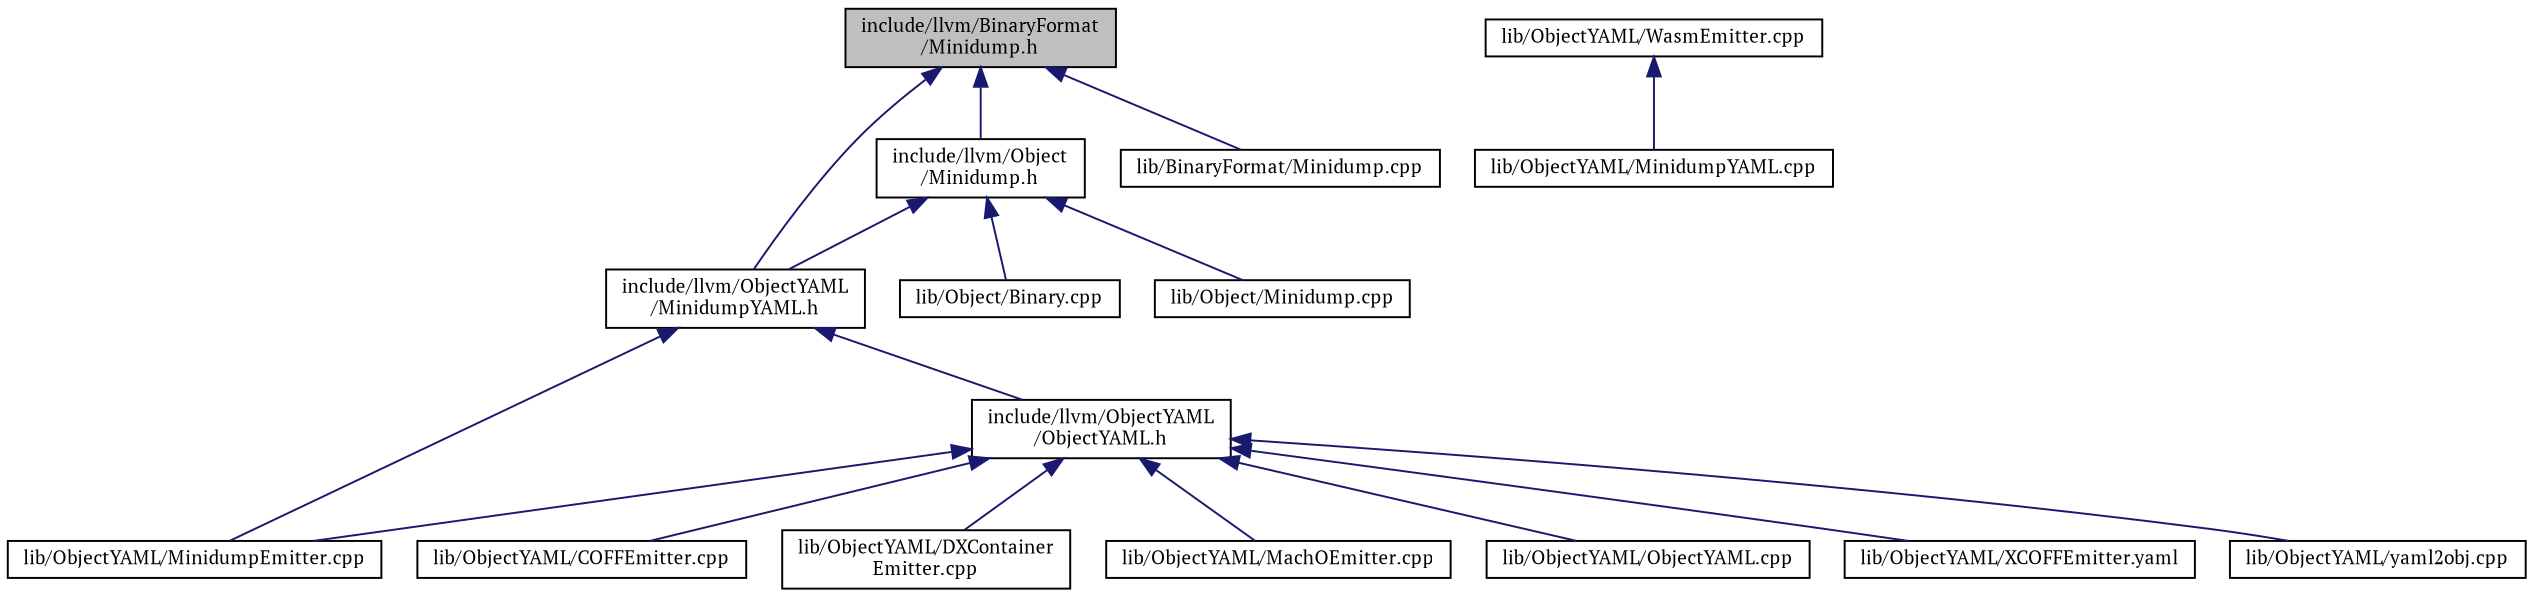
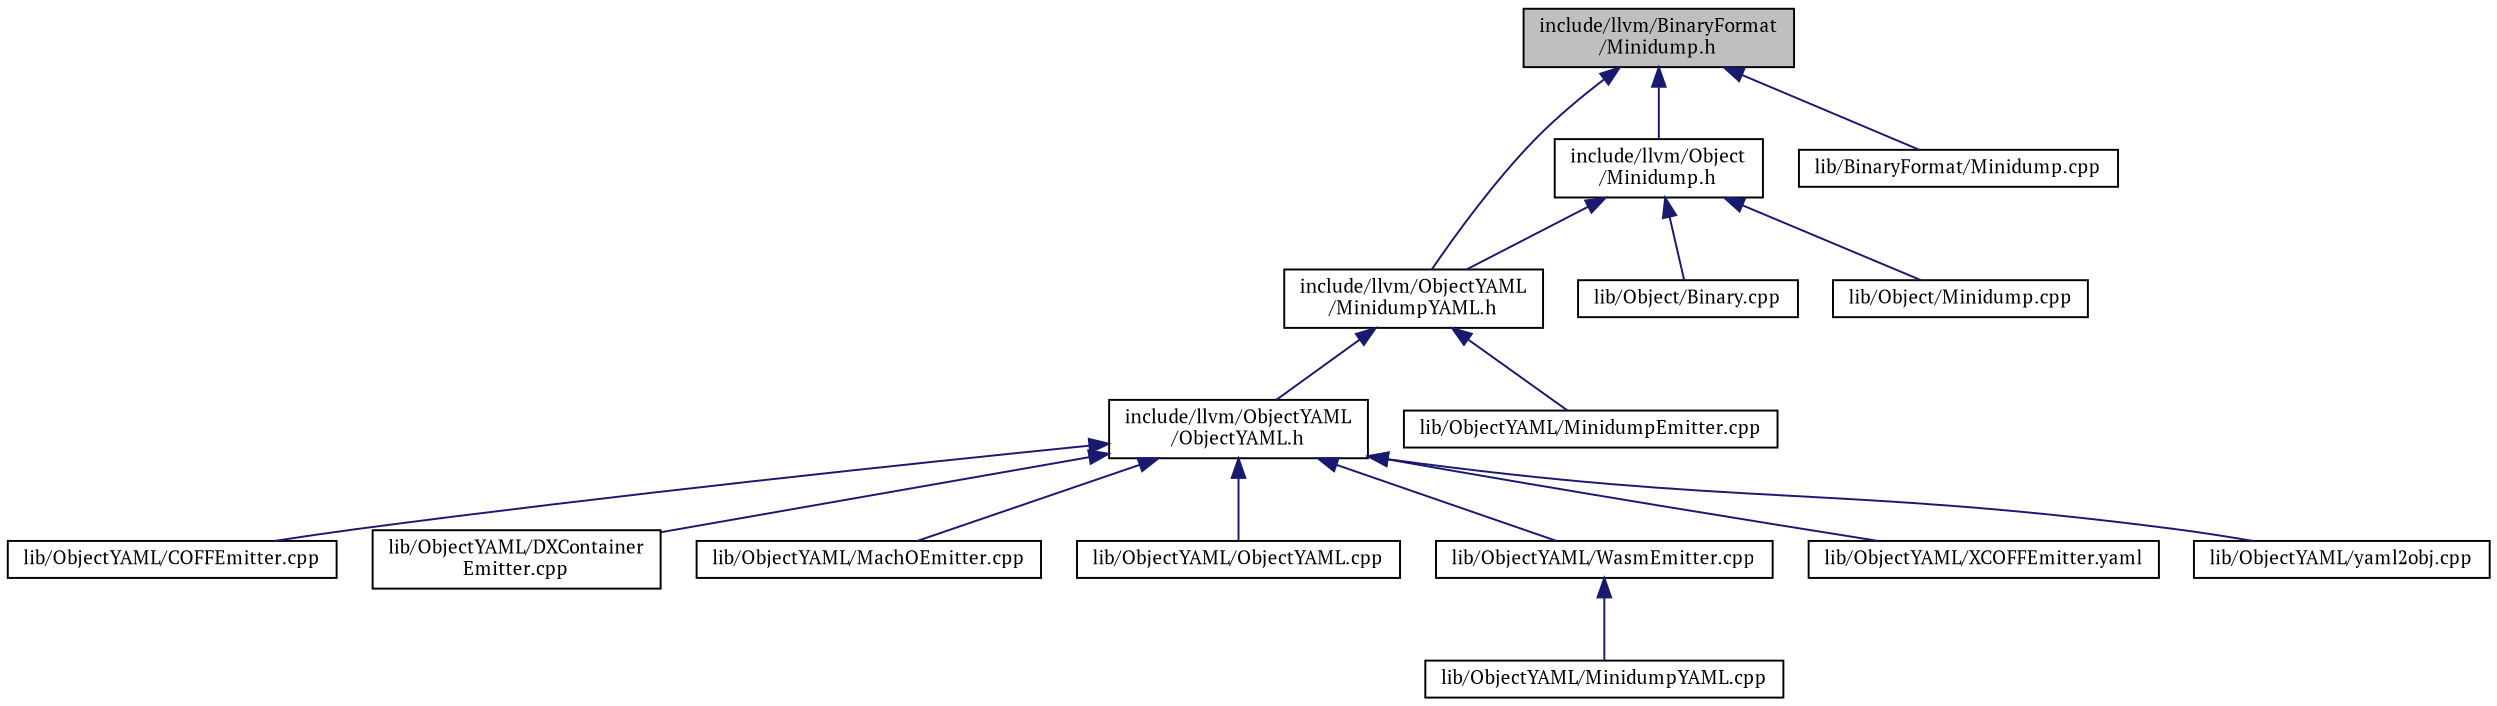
(633, 496) -> (1446, 503)
